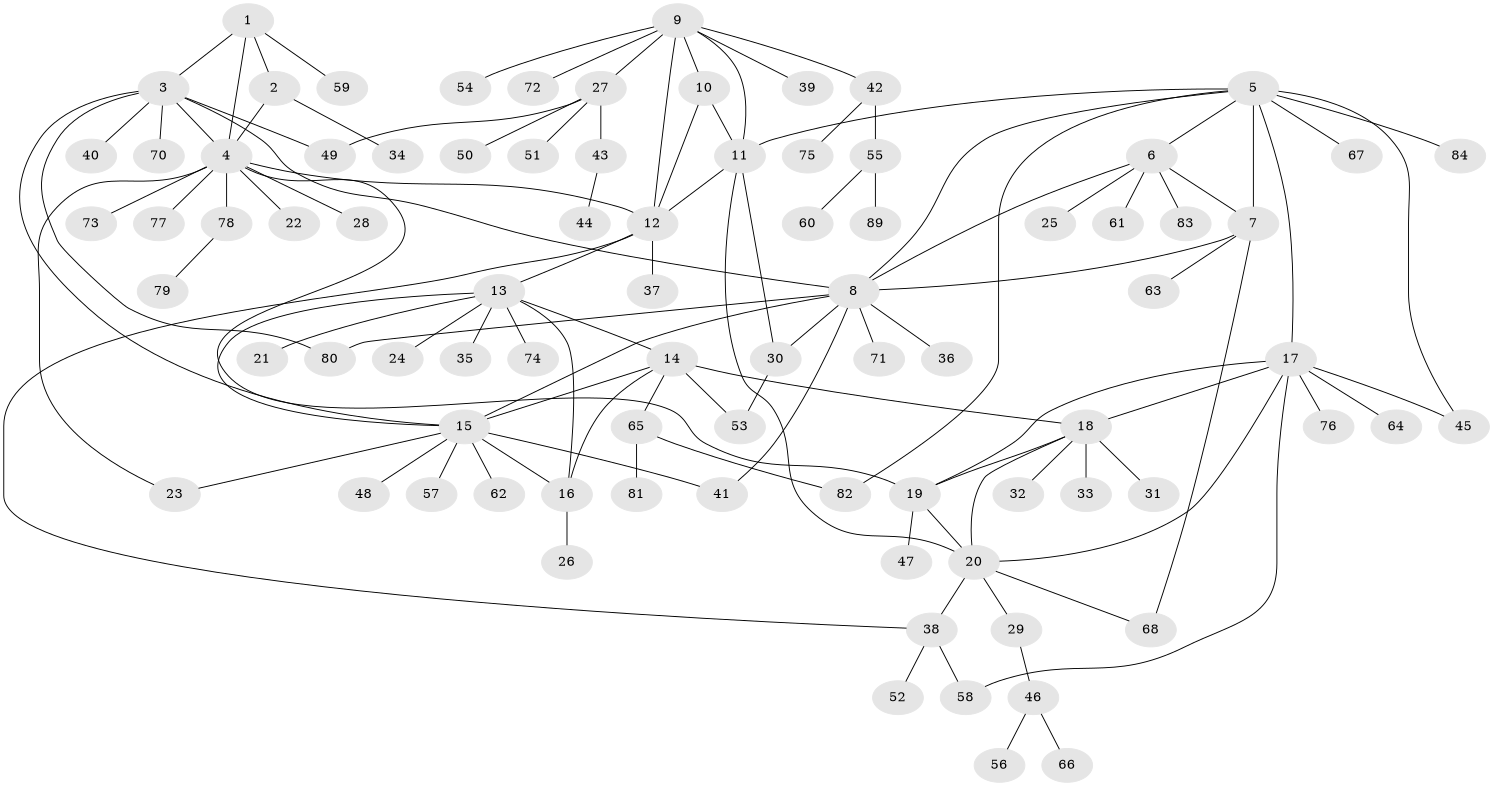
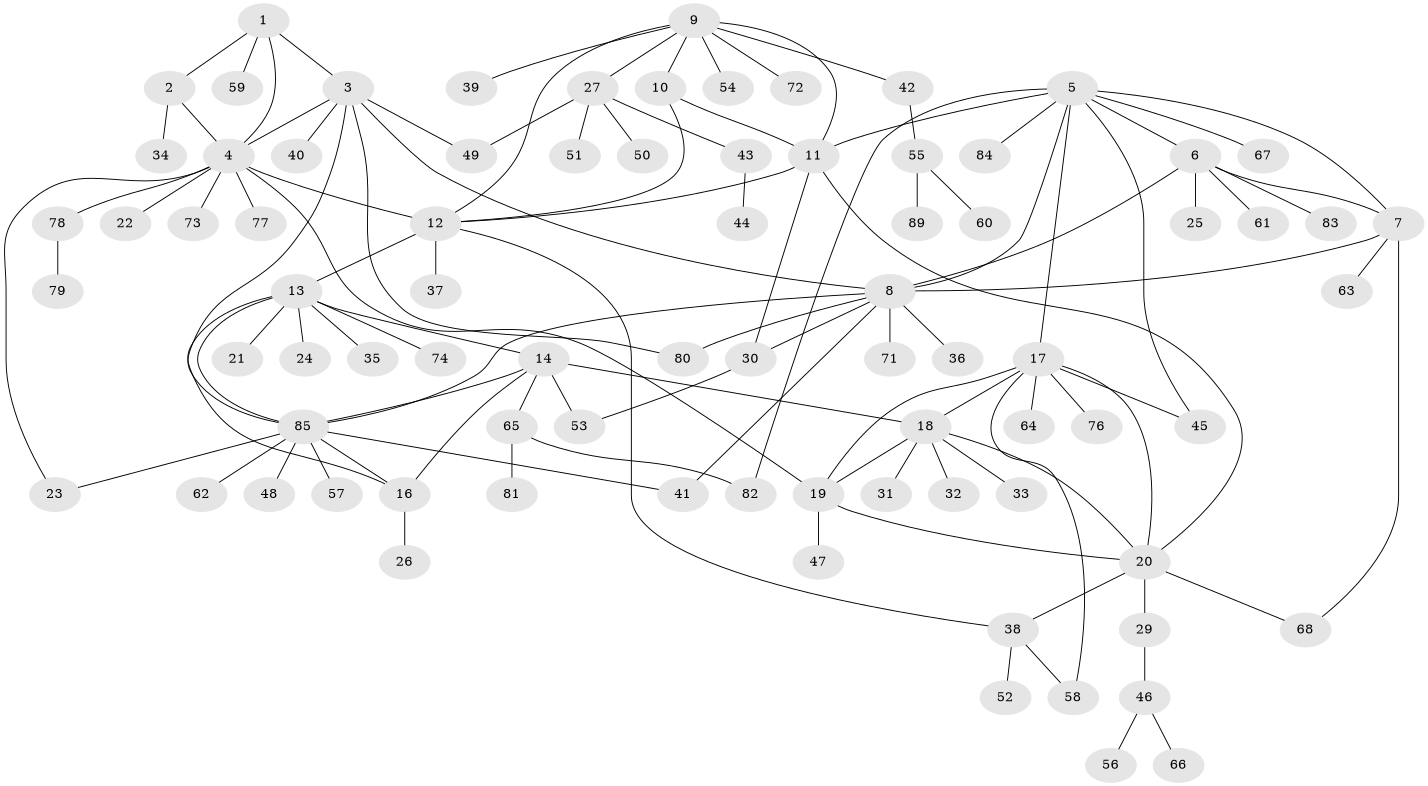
(159, 156) -> none
(808, 156) -> none
(362, 224) -> none
(464, 427) -> (303, 427)
